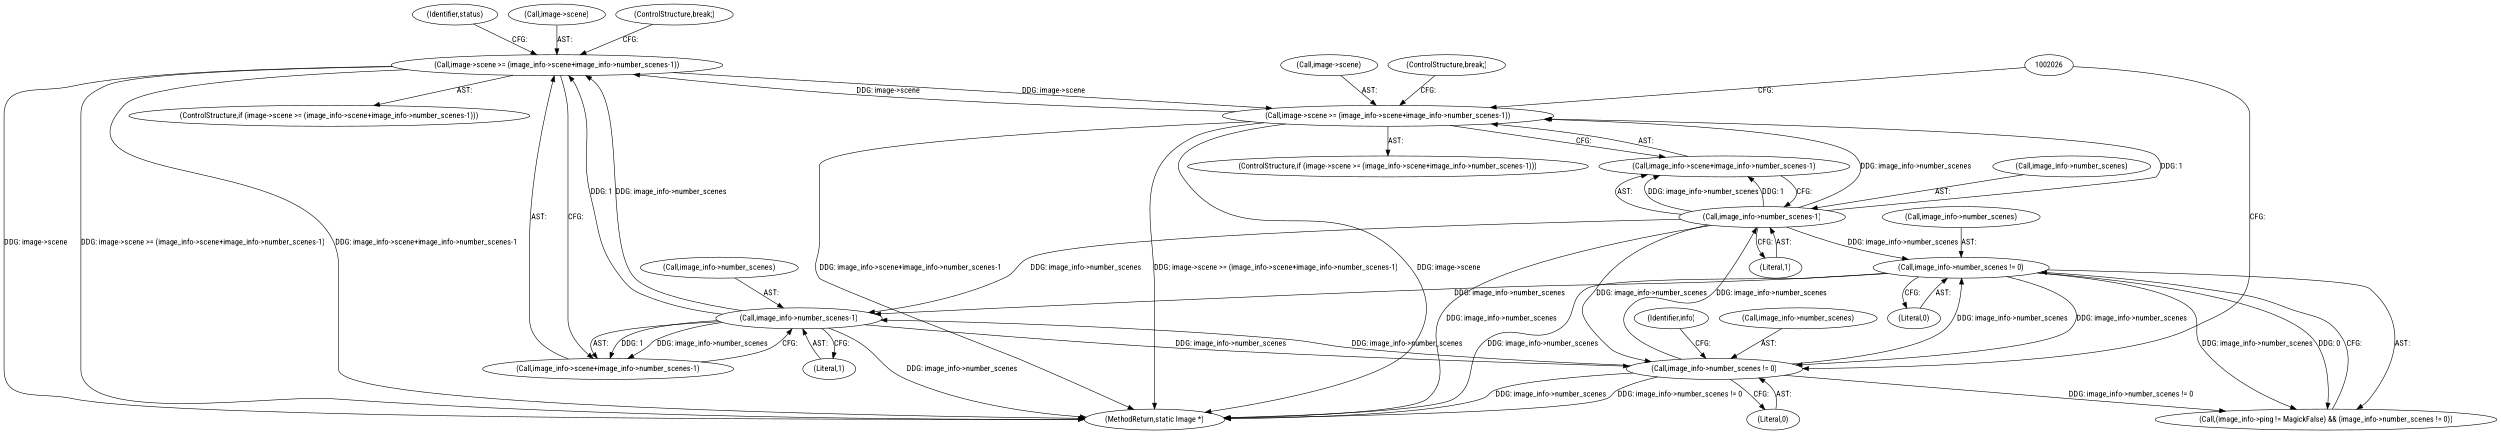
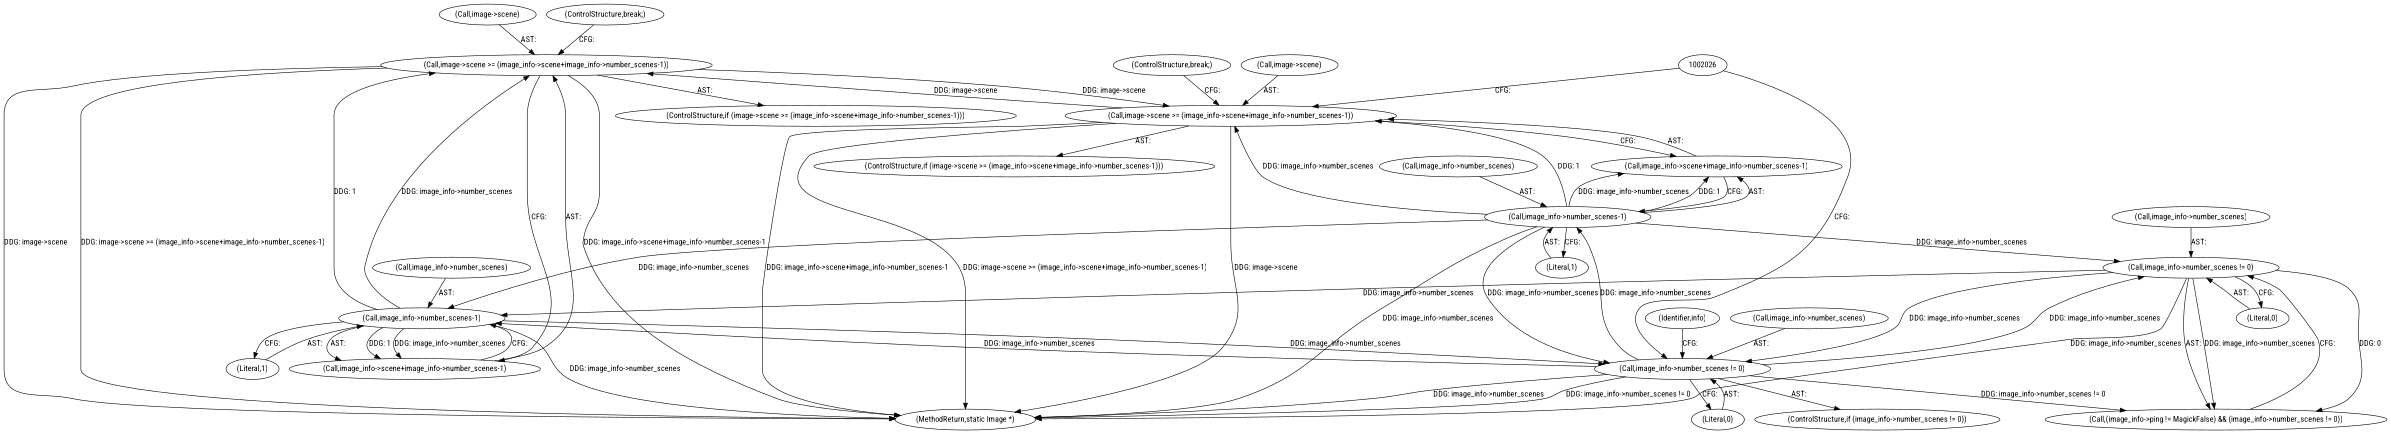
(455, 15) -> none
none -> (1877, 420)
